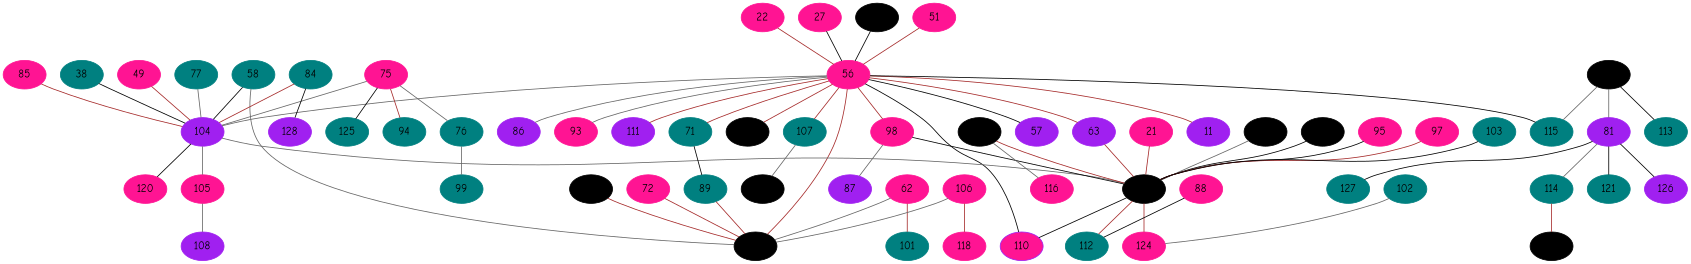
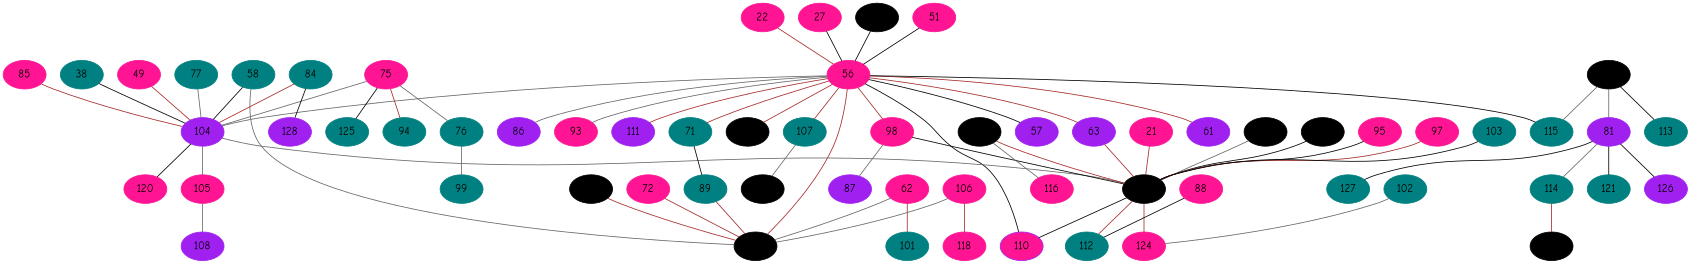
(891, 46) -> (891, 46)
(1208, 132) -> (1208, 132)
